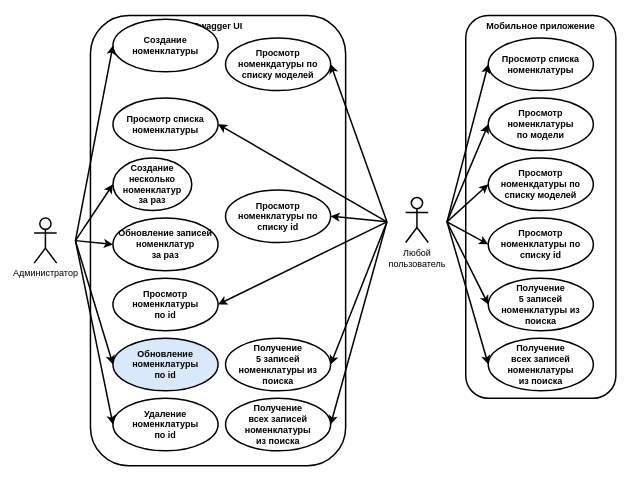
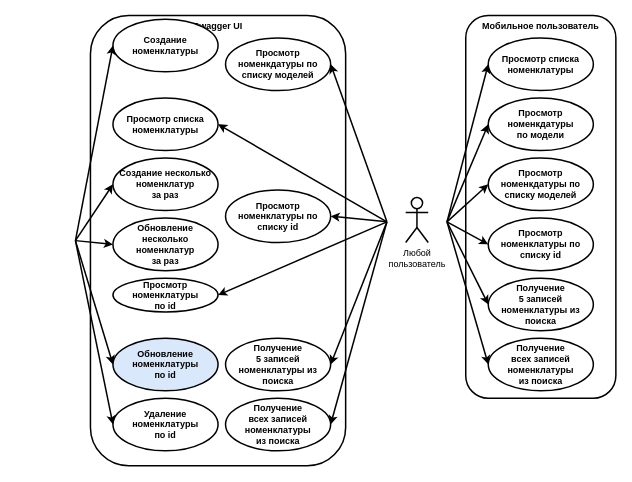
(540, 26) -> (540, 26)
(540, 124) -> (540, 124)
(152, 184) -> (165, 184)
(45, 240) -> none
(165, 244) -> (165, 244)
(165, 304) -> (165, 295)
